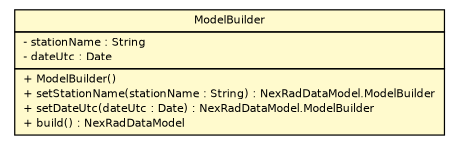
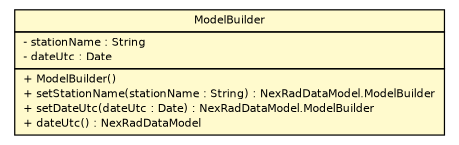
(104, 123) -> (112, 123)
